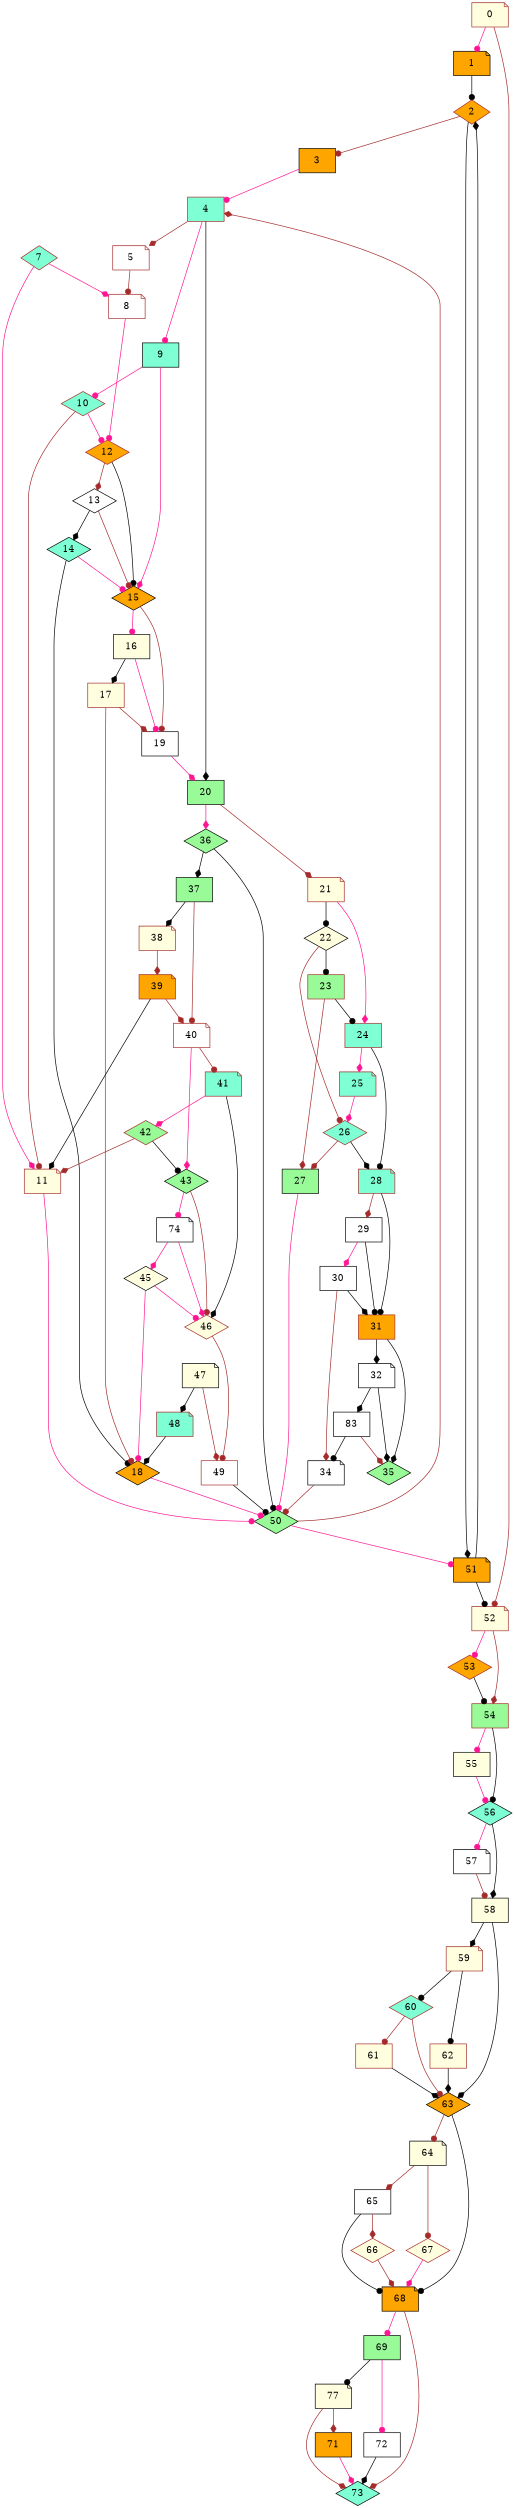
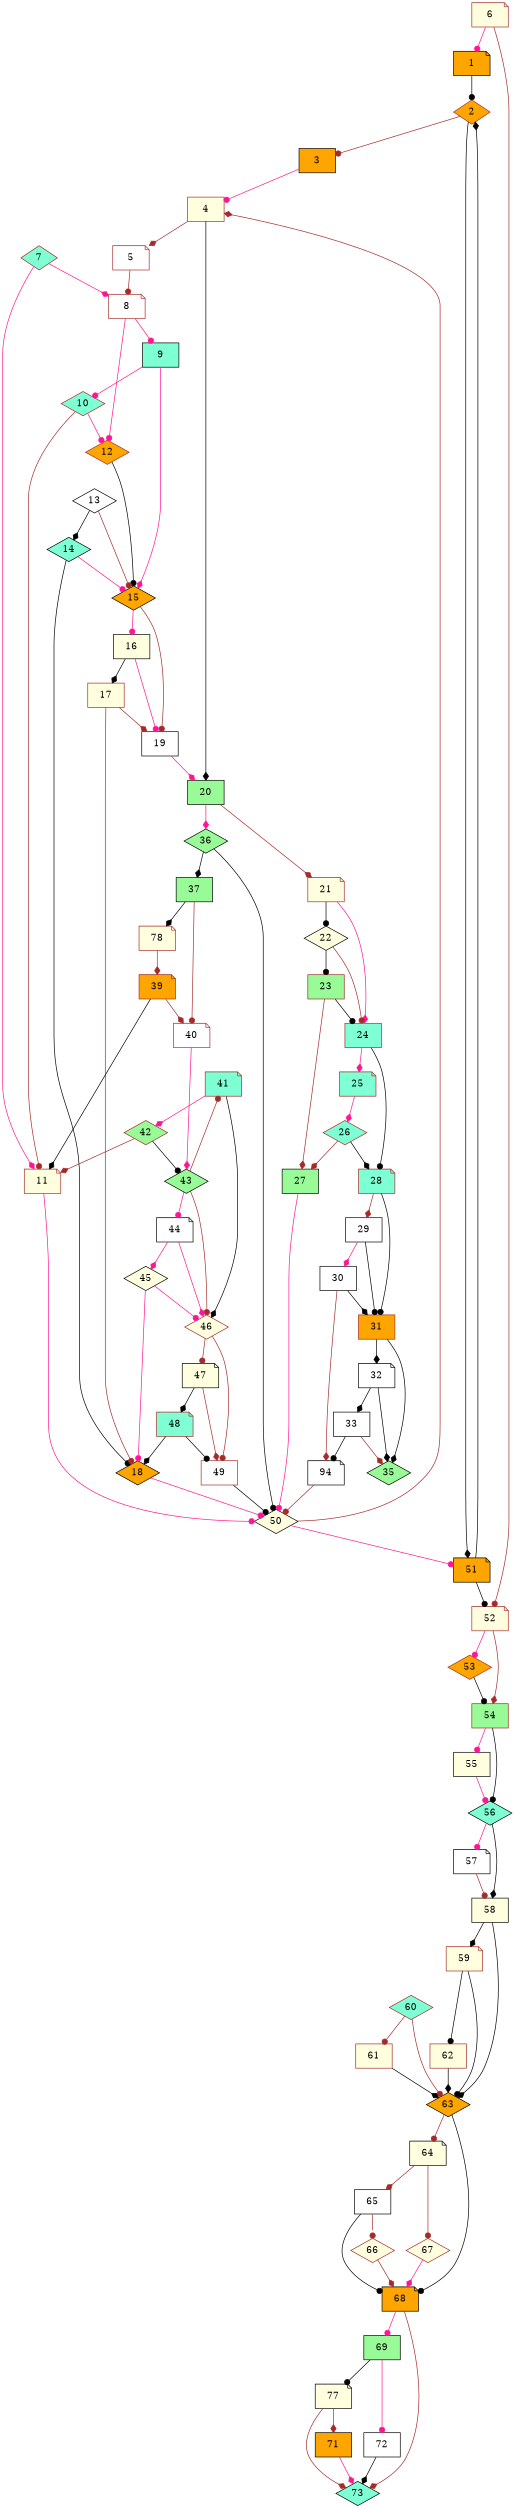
(490, 15) -> (490, 15)
(206, 209) -> (206, 209)
(184, 280) -> (142, 329)
(102, 473) -> none
(157, 938) -> (157, 938)
(309, 1032) -> (352, 980)
(206, 1058) -> (204, 1136)
(175, 1230) -> (175, 1230)
none -> (204, 1348)
(352, 1424) -> (352, 1424)
none -> (195, 1447)
(326, 1473) -> (326, 1473)
(276, 1521) -> (276, 1521)
(437, 1984) -> (477, 2033)
(373, 2222) -> (373, 2222)
